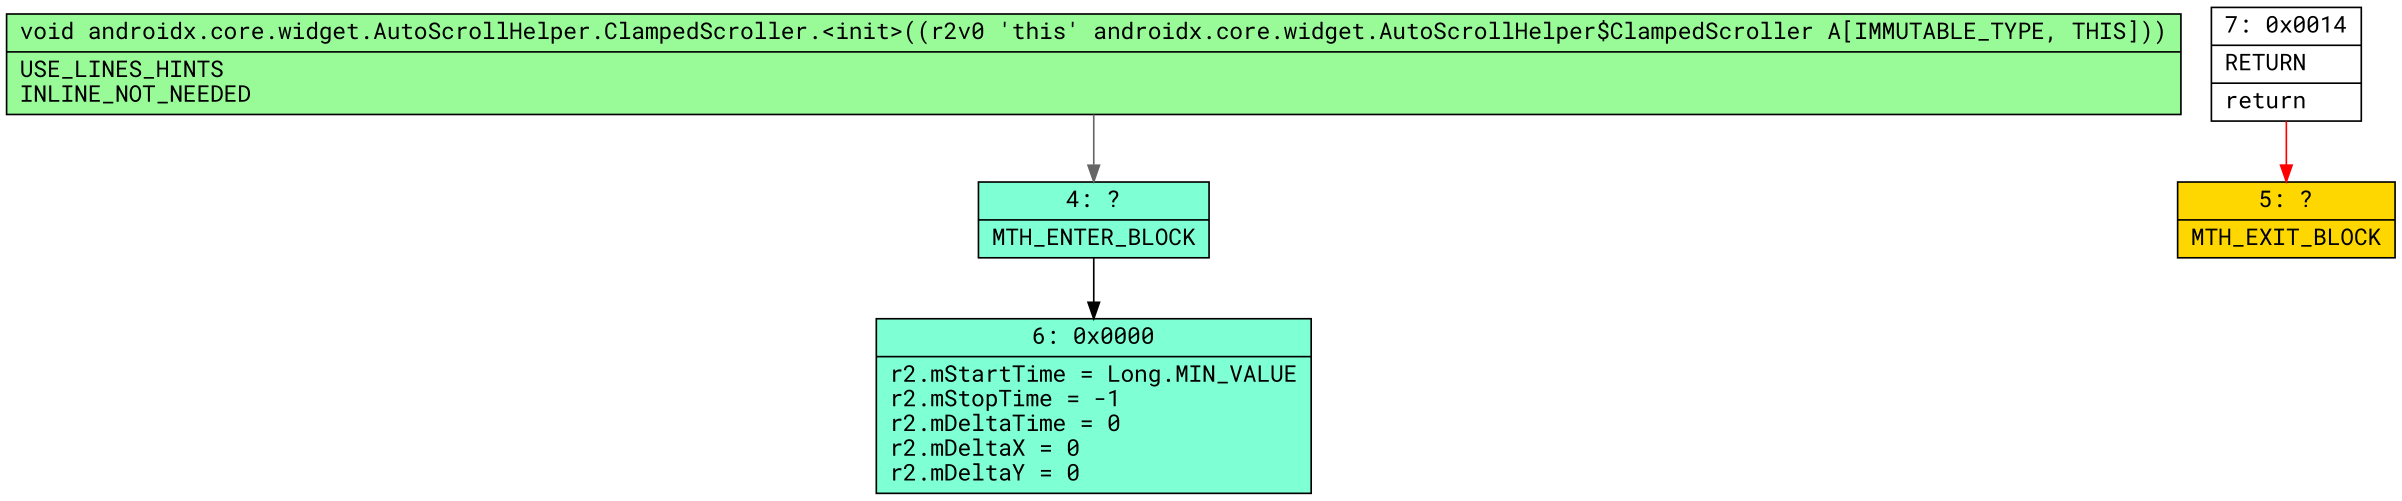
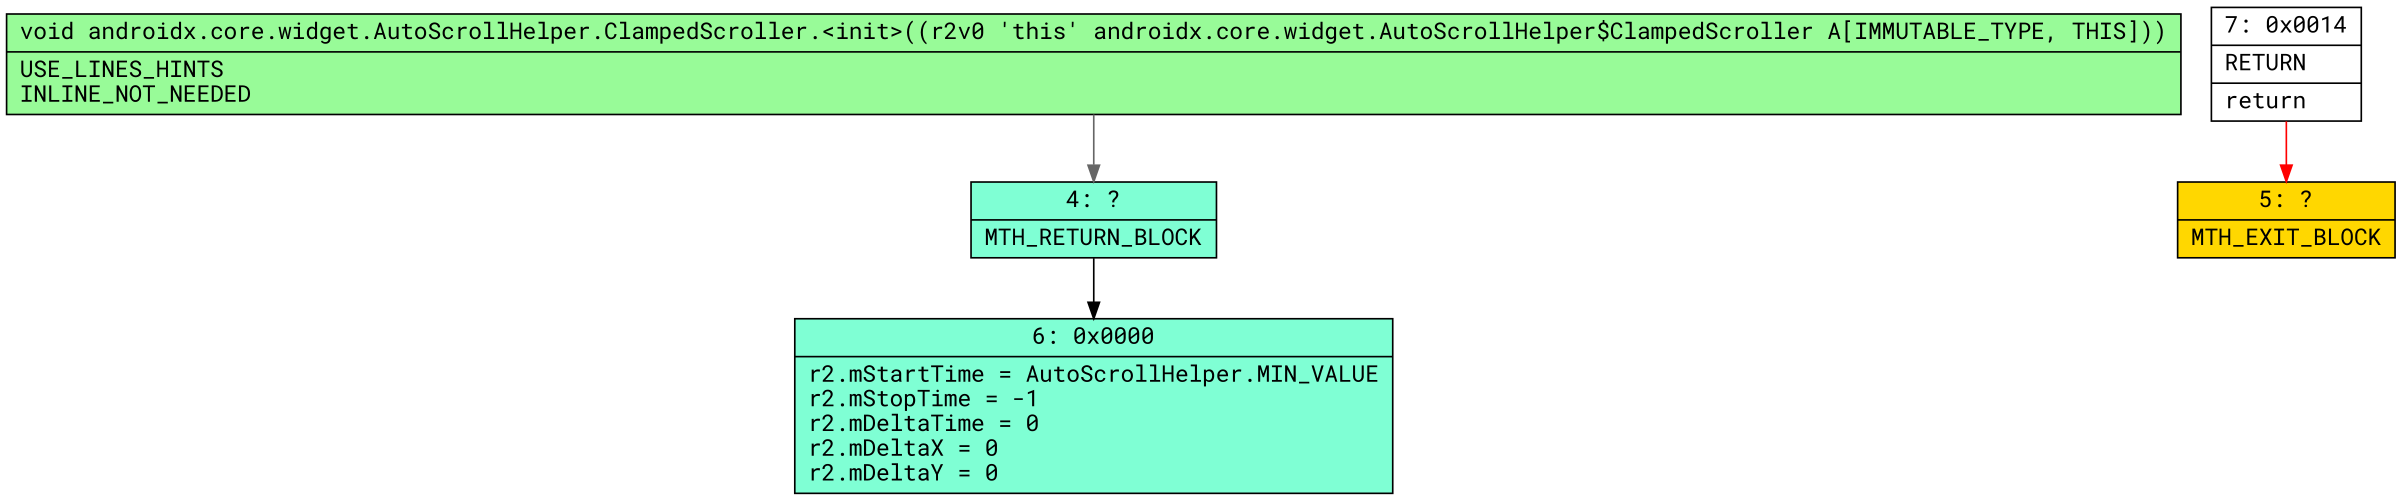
(1094, 238) -> (1094, 238)
(1094, 375) -> (1094, 375)
